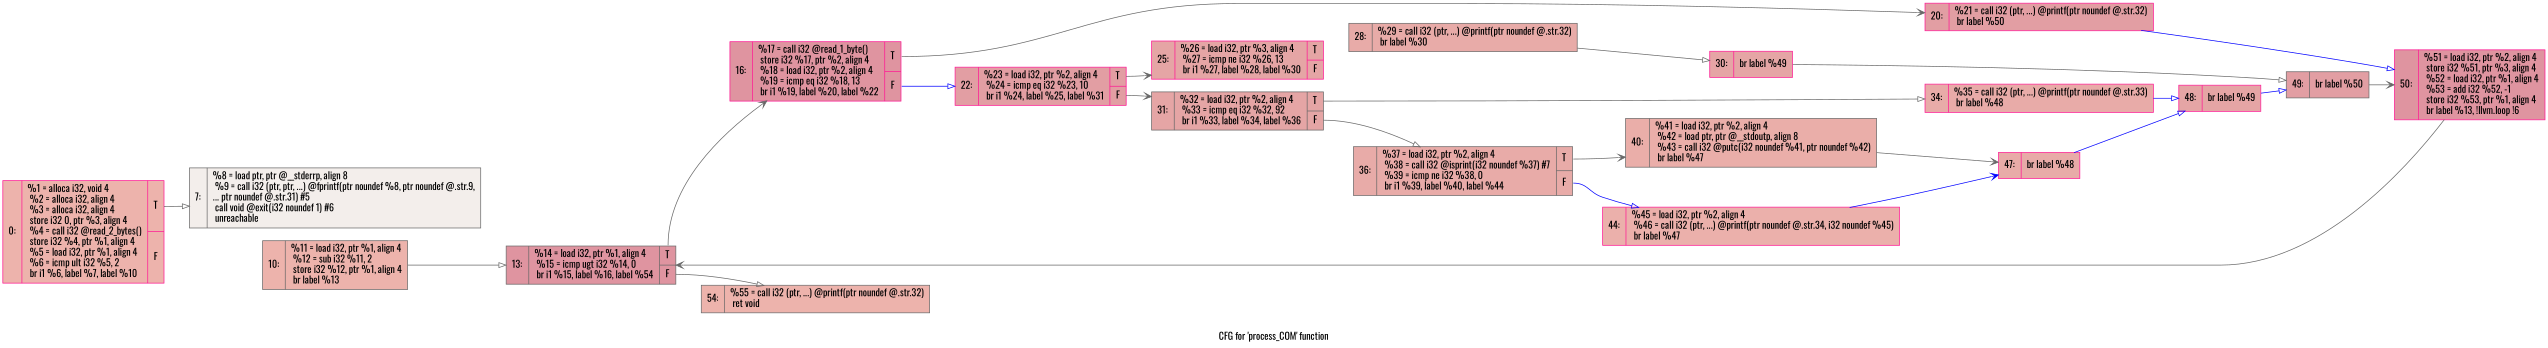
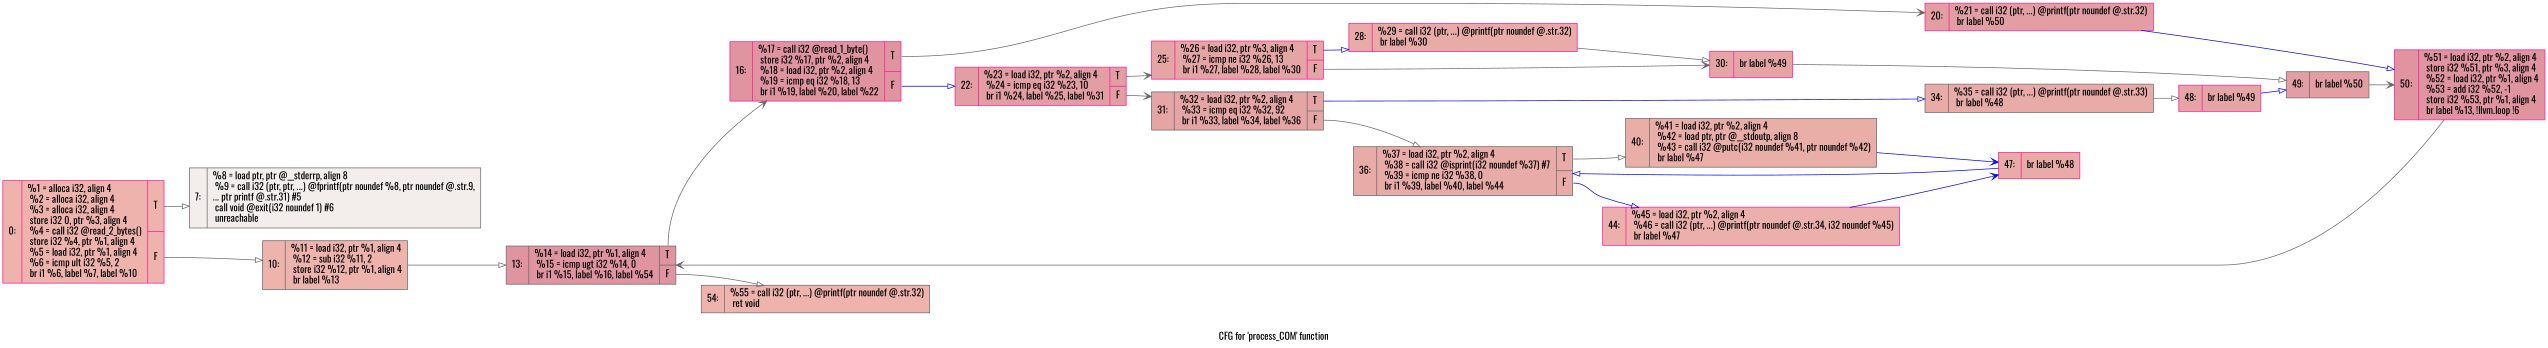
(1463, 37) -> (1463, 37)
none -> (1332, 50)
none -> (1513, 68)
(2039, 98) -> (2039, 98)
(2162, 98) -> (2162, 98)
(1621, 100) -> (1621, 100)
(2126, 133) -> (1789, 175)
(1934, 157) -> (1934, 157)
(1596, 159) -> (1596, 159)
(68, 189) -> (70, 189)
(262, 198) -> (257, 198)
none -> (210, 258)
